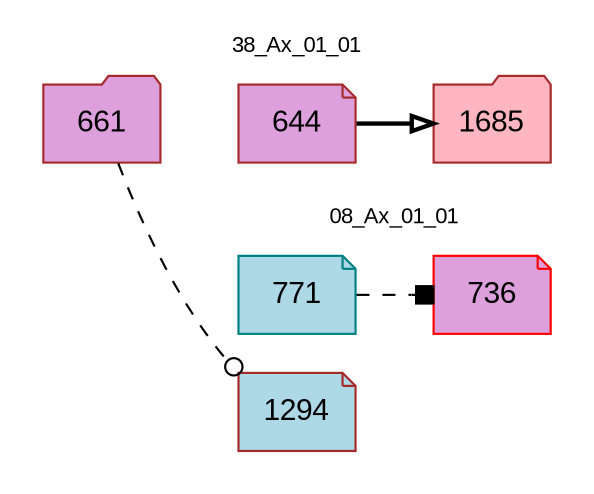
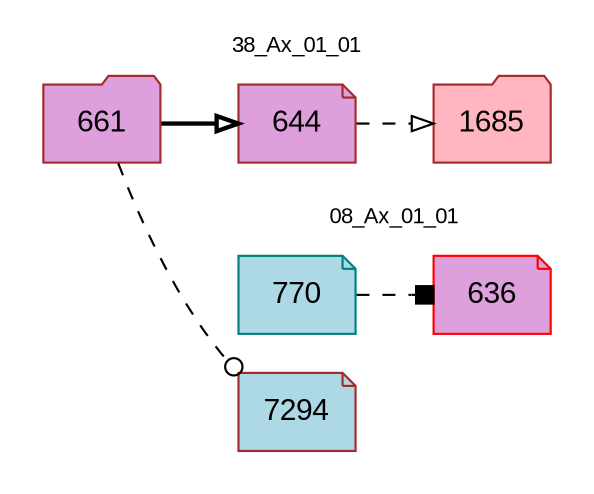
none -> (189, 124)
(384, 124) -> (384, 124)
(297, 295) -> (297, 295)
(492, 295) -> (492, 295)
(297, 412) -> (297, 412)
